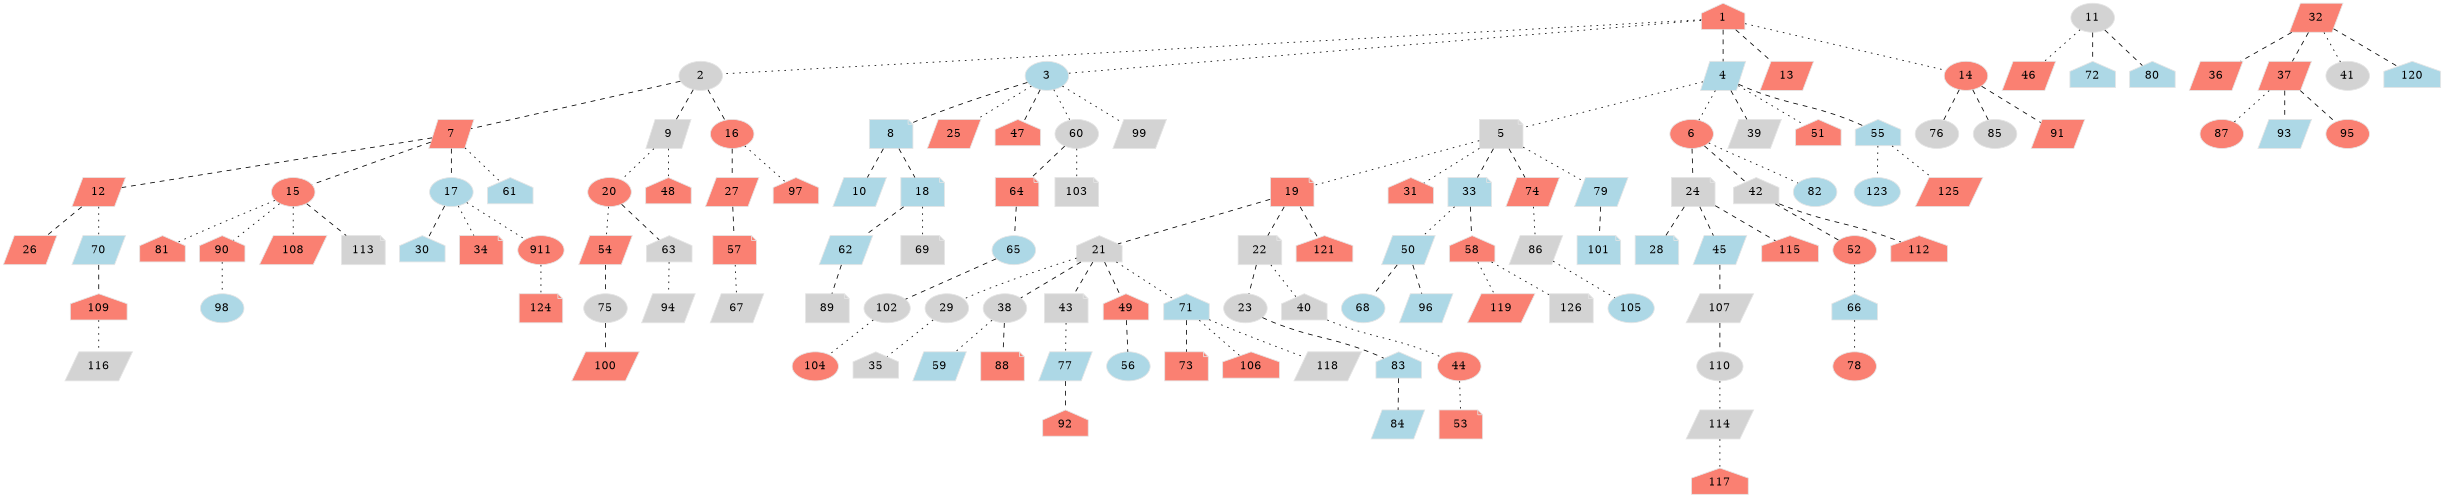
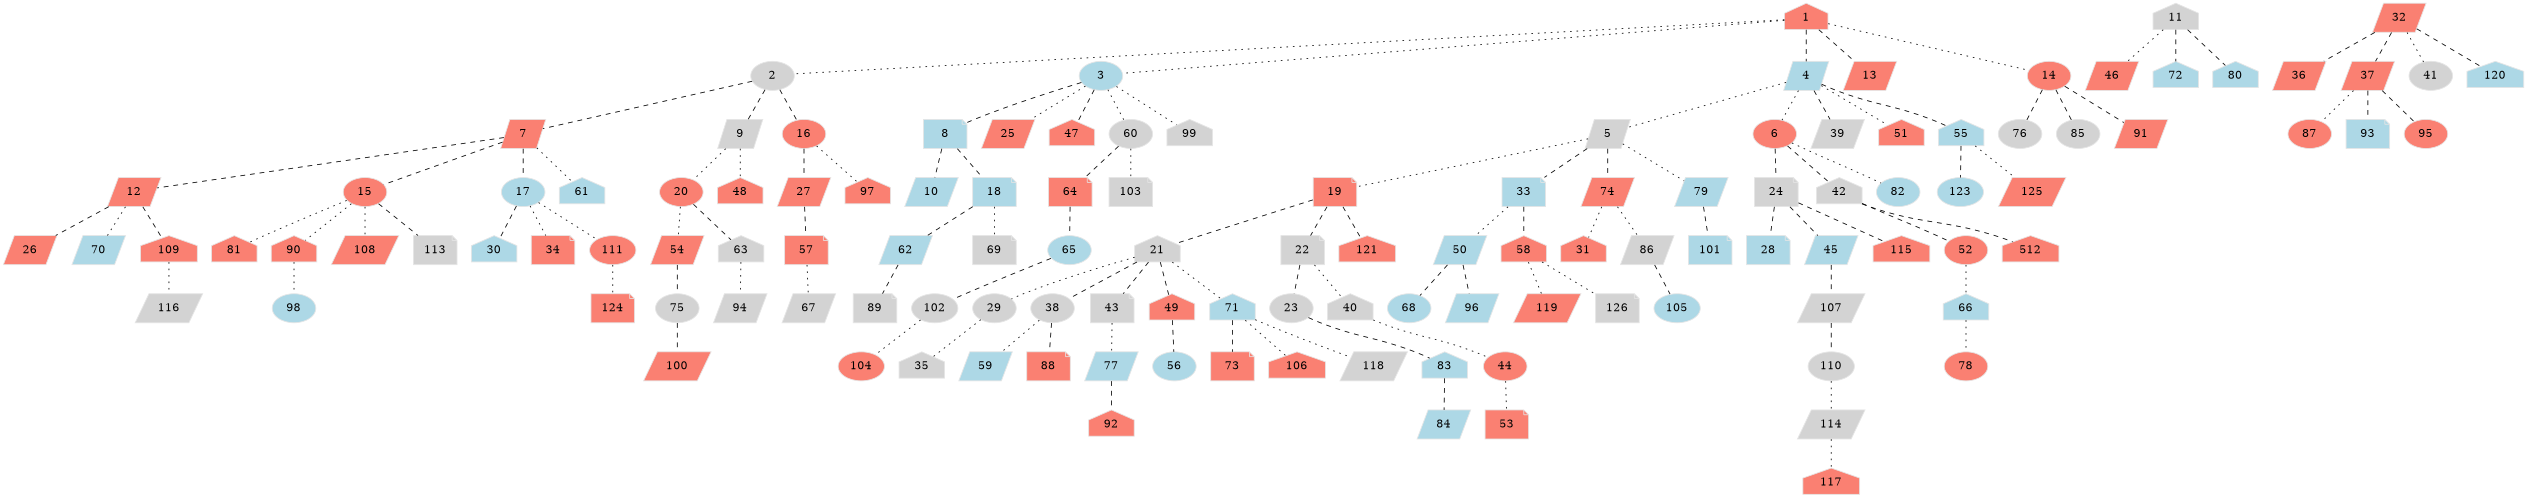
(2093, 18) -> (2176, 18)
(1140, 134) -> (1190, 134)
(1501, 134) -> (1608, 134)
(2285, 134) -> (2368, 134)
(1878, 162) -> (1961, 162)
(1452, 166) -> (1595, 222)
(541, 250) -> (613, 250)
(1919, 250) -> (2031, 250)
(99, 279) -> (152, 222)
(1584, 280) -> (1662, 279)
